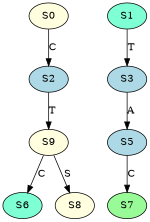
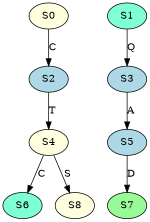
(131, 48) -> (131, 48)
(49, 142) -> (49, 142)
(131, 174) -> (131, 174)
